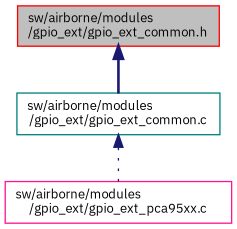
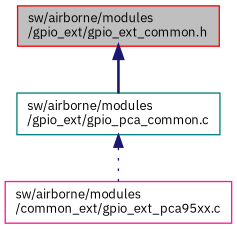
(118, 114) -> (118, 114)
(118, 202) -> (118, 202)
